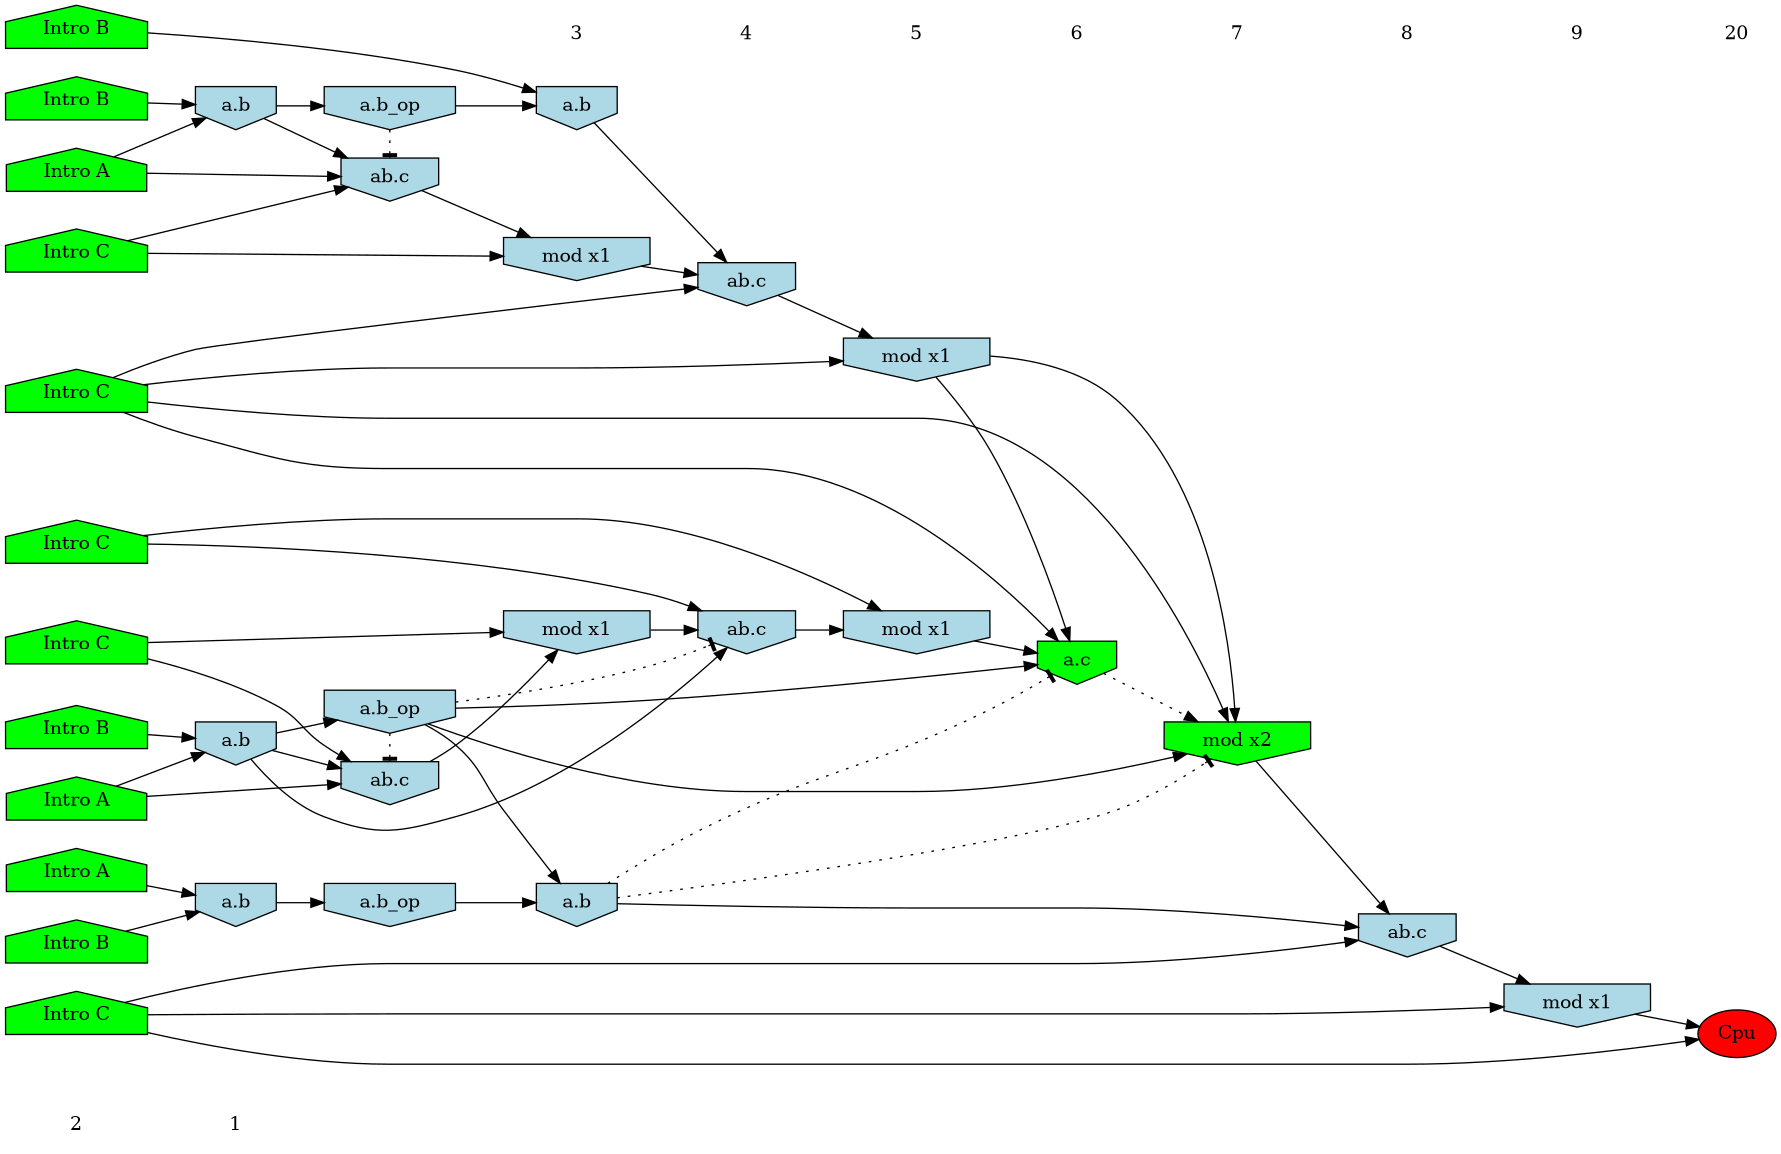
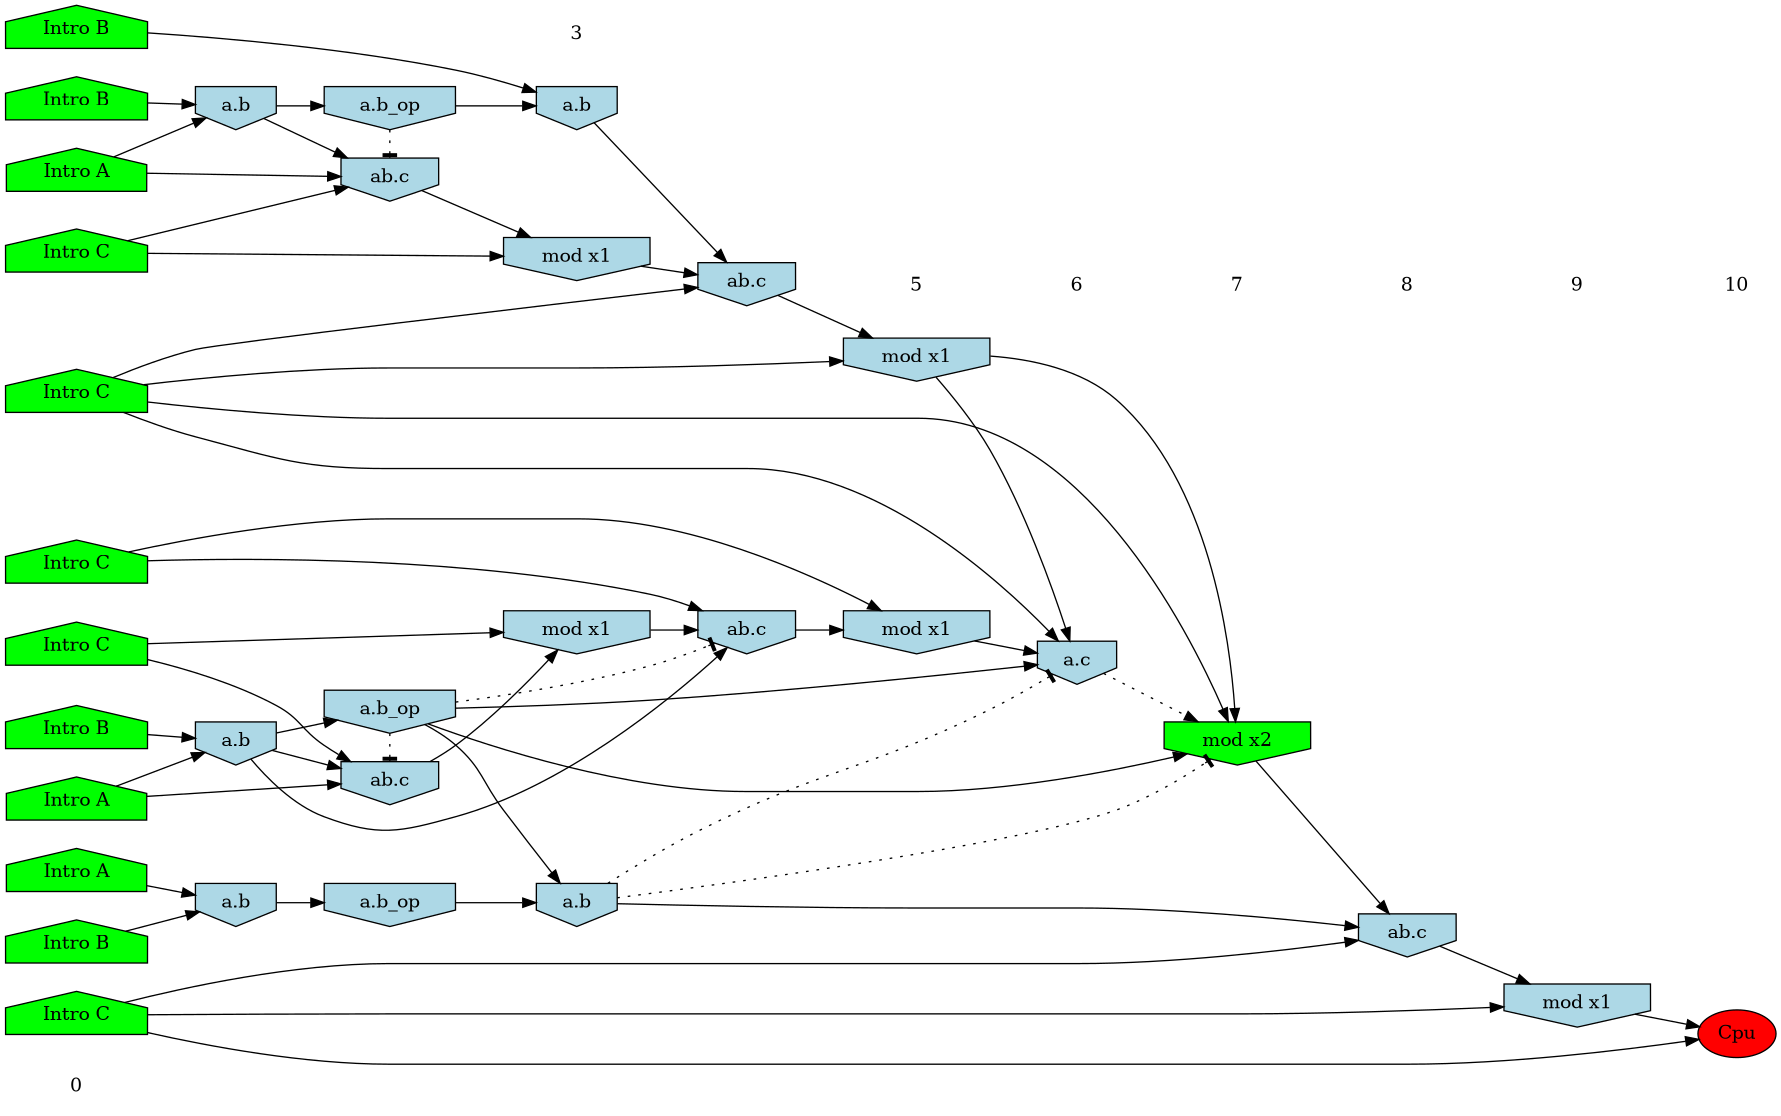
(747, 34) -> none
(1737, 34) -> (1737, 286)
(1077, 660) -> (1077, 660)
(77, 1125) -> (77, 1087)
(236, 1125) -> none
